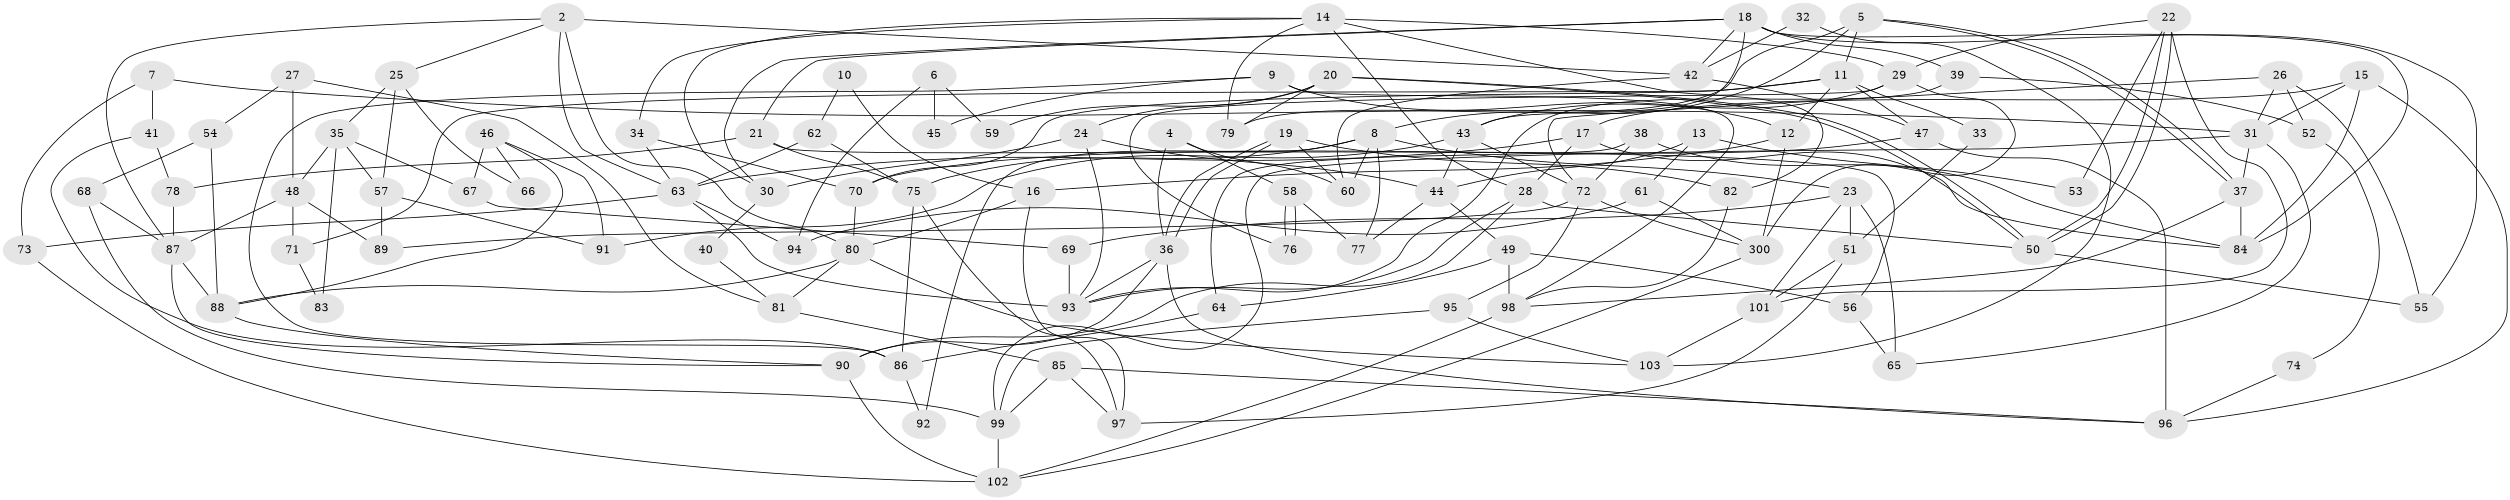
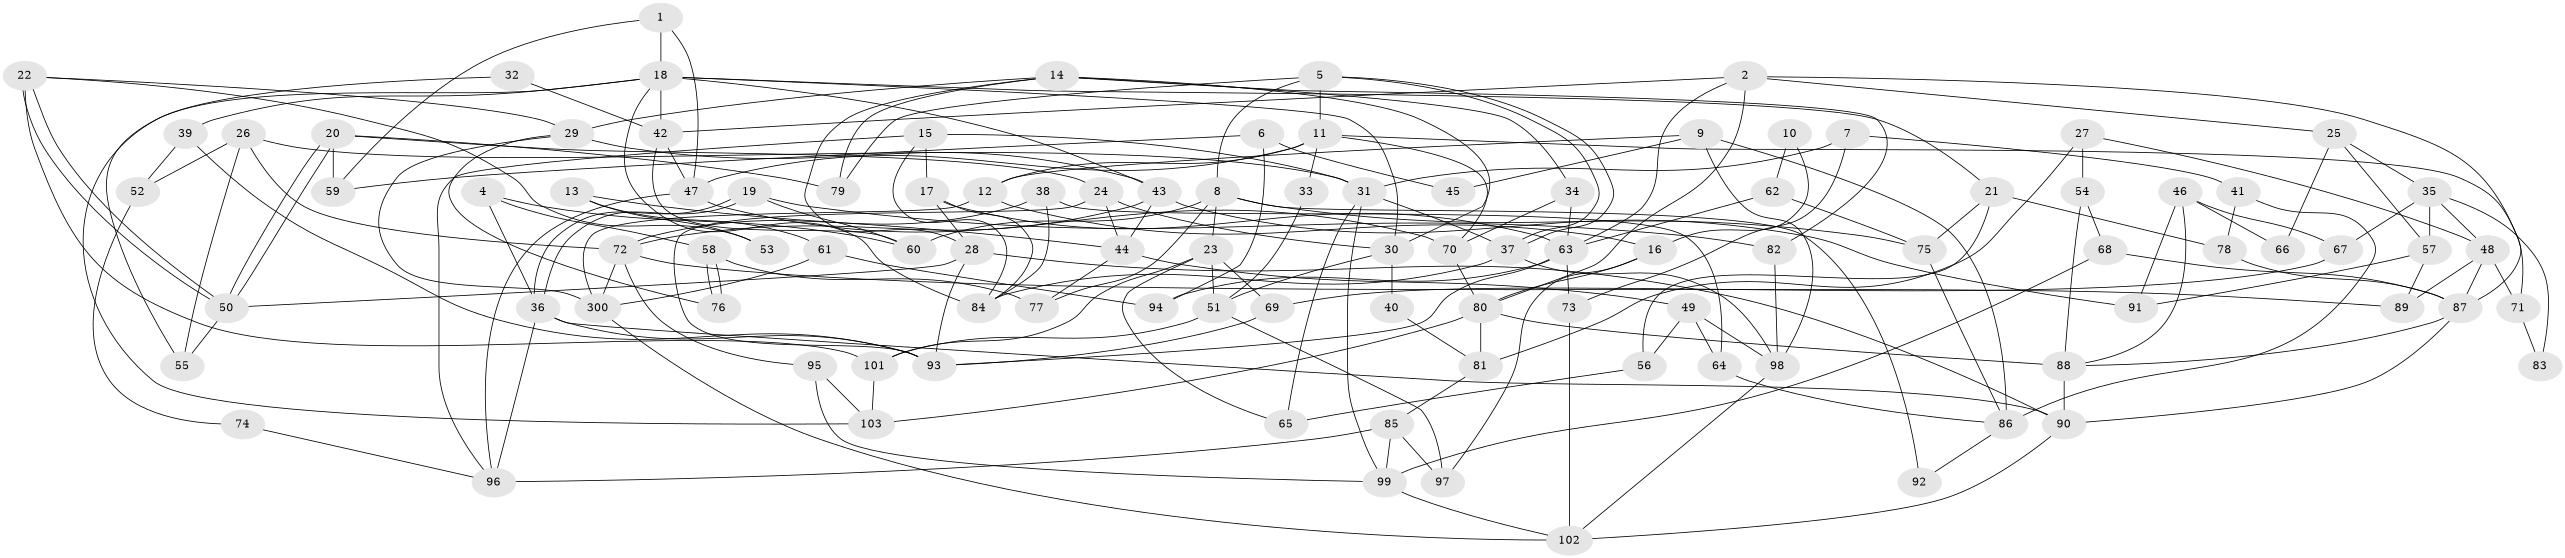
none -> (661, 18)
none -> (1301, 275)
(1029, 325) -> none
